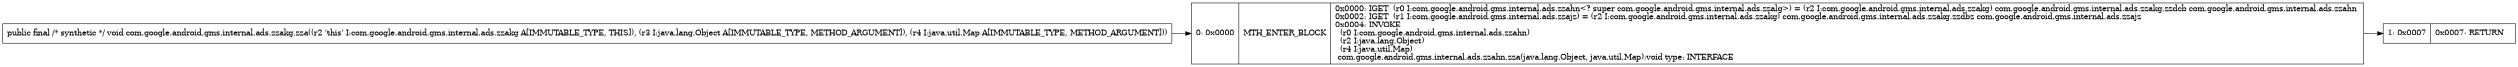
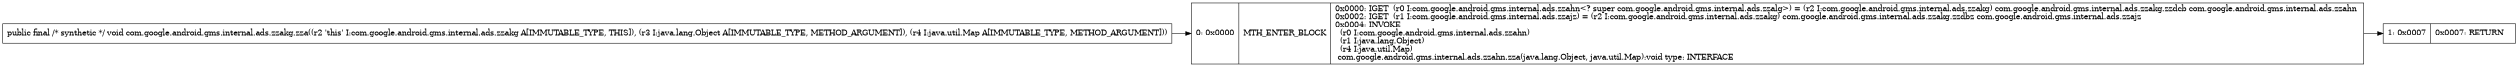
(1380, 41) -> (1380, 41)
